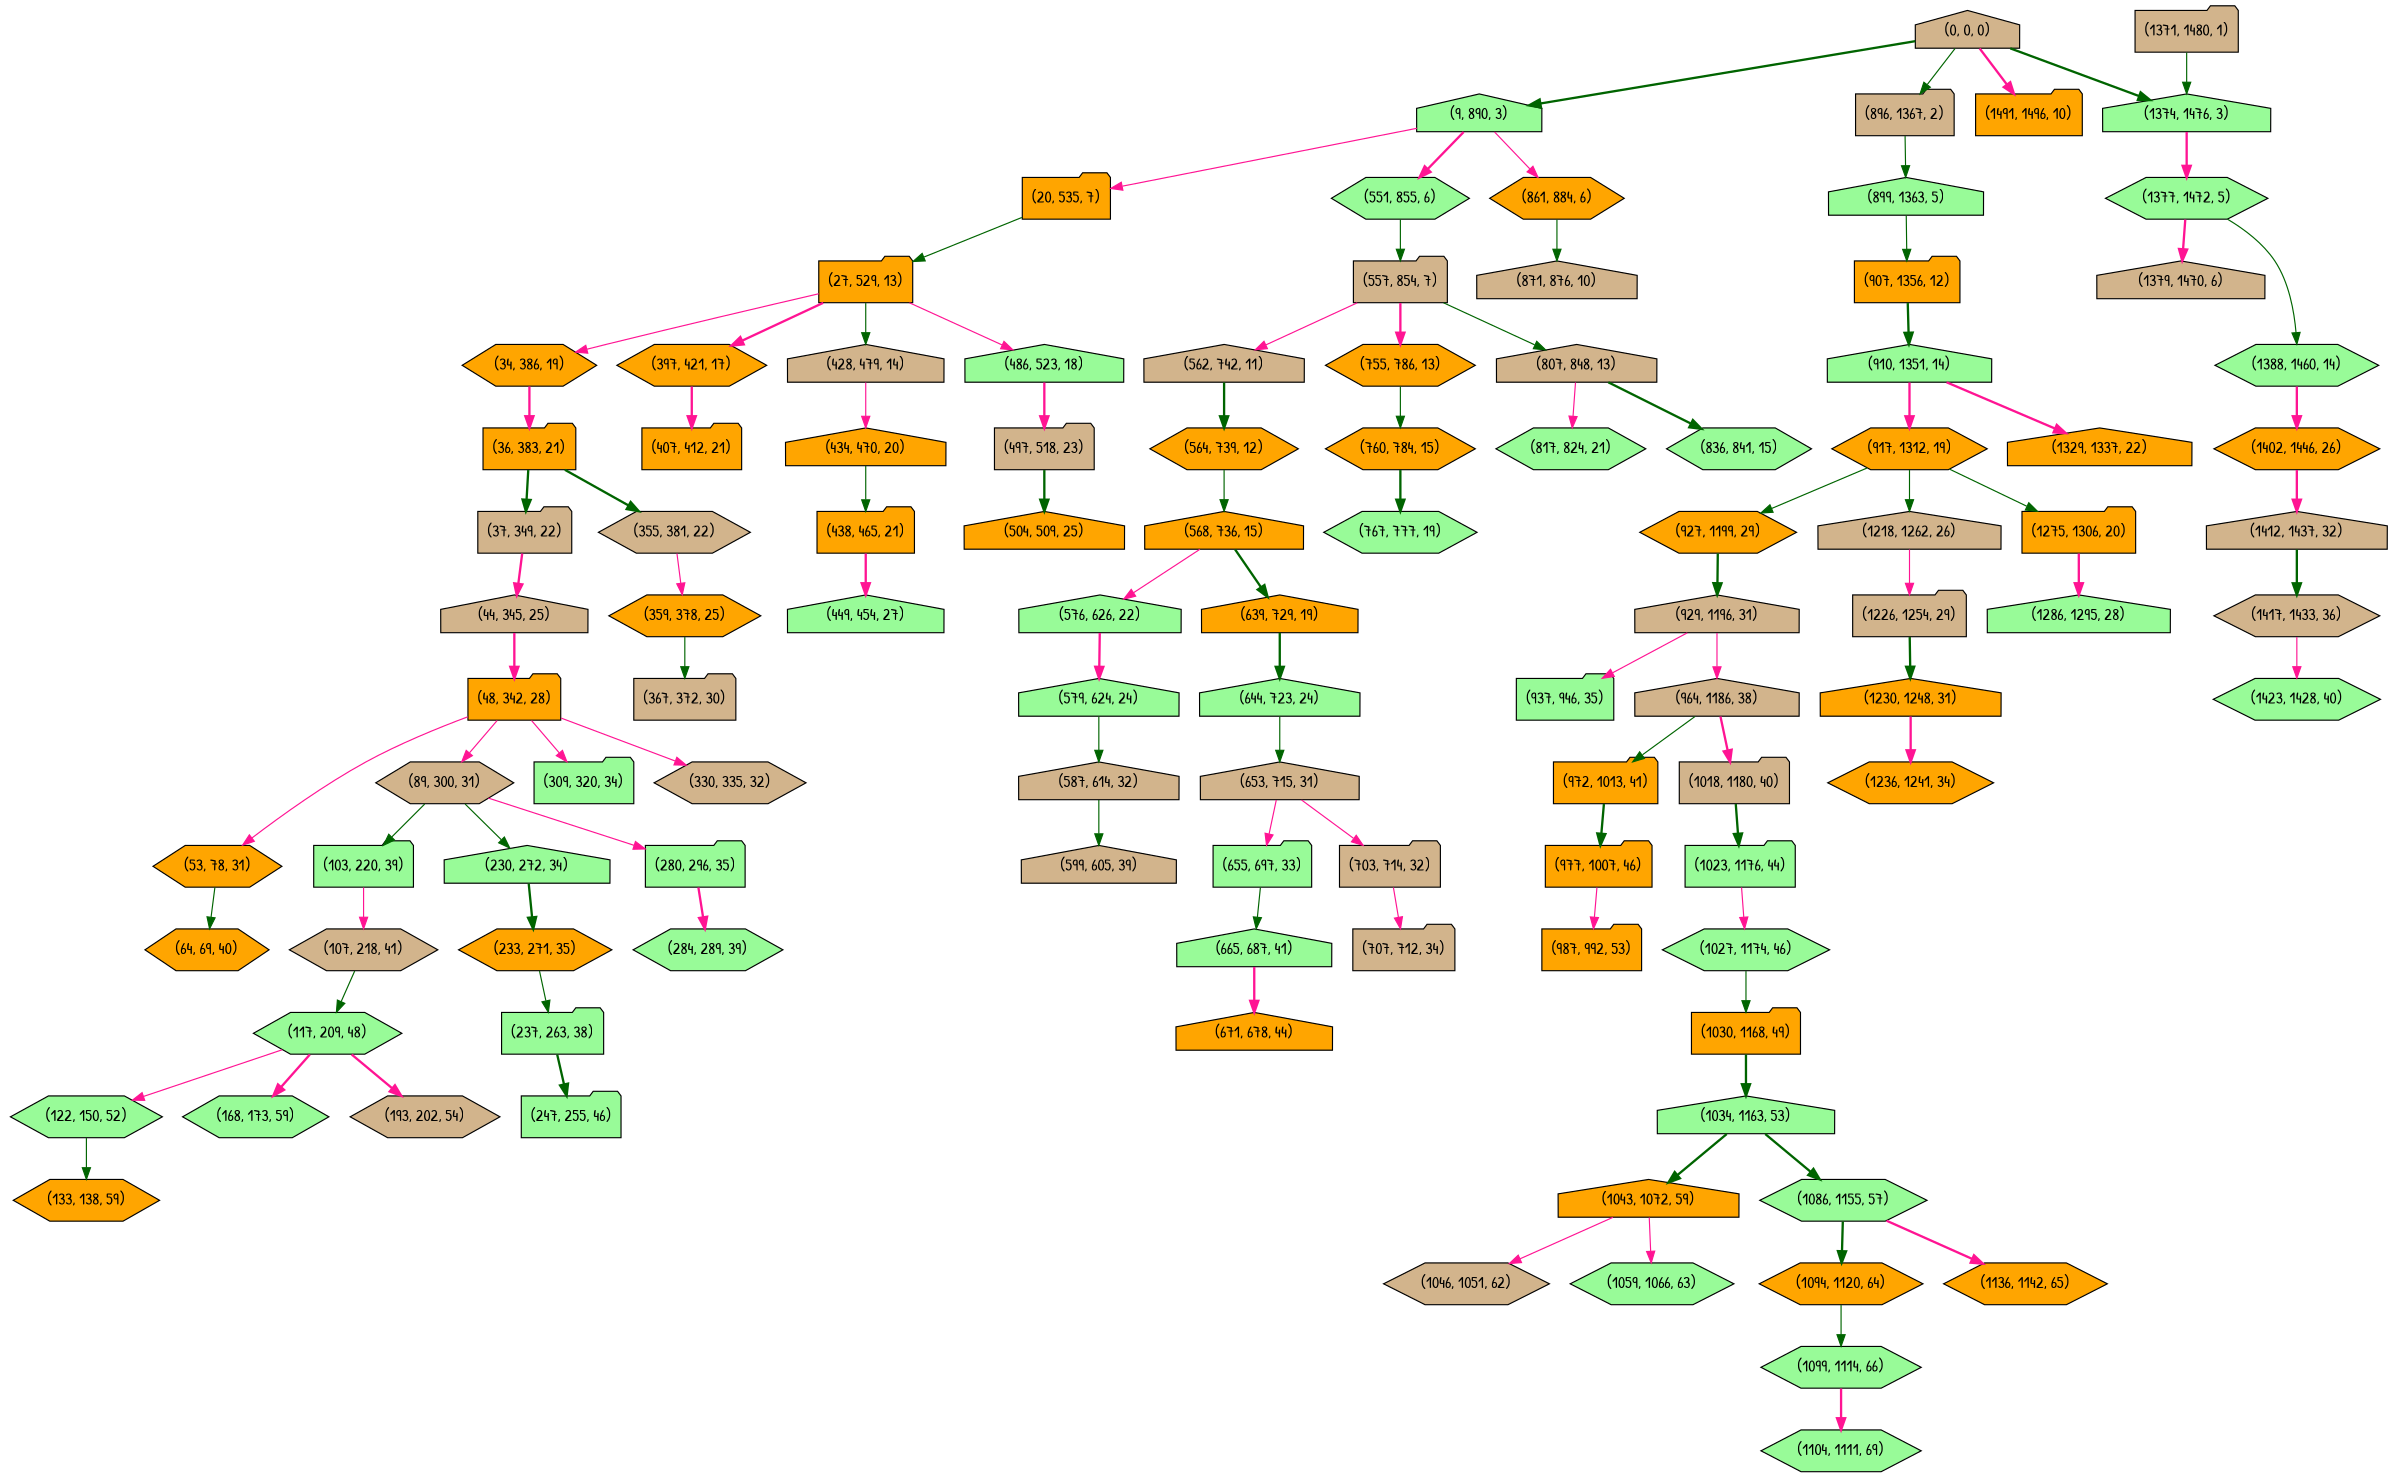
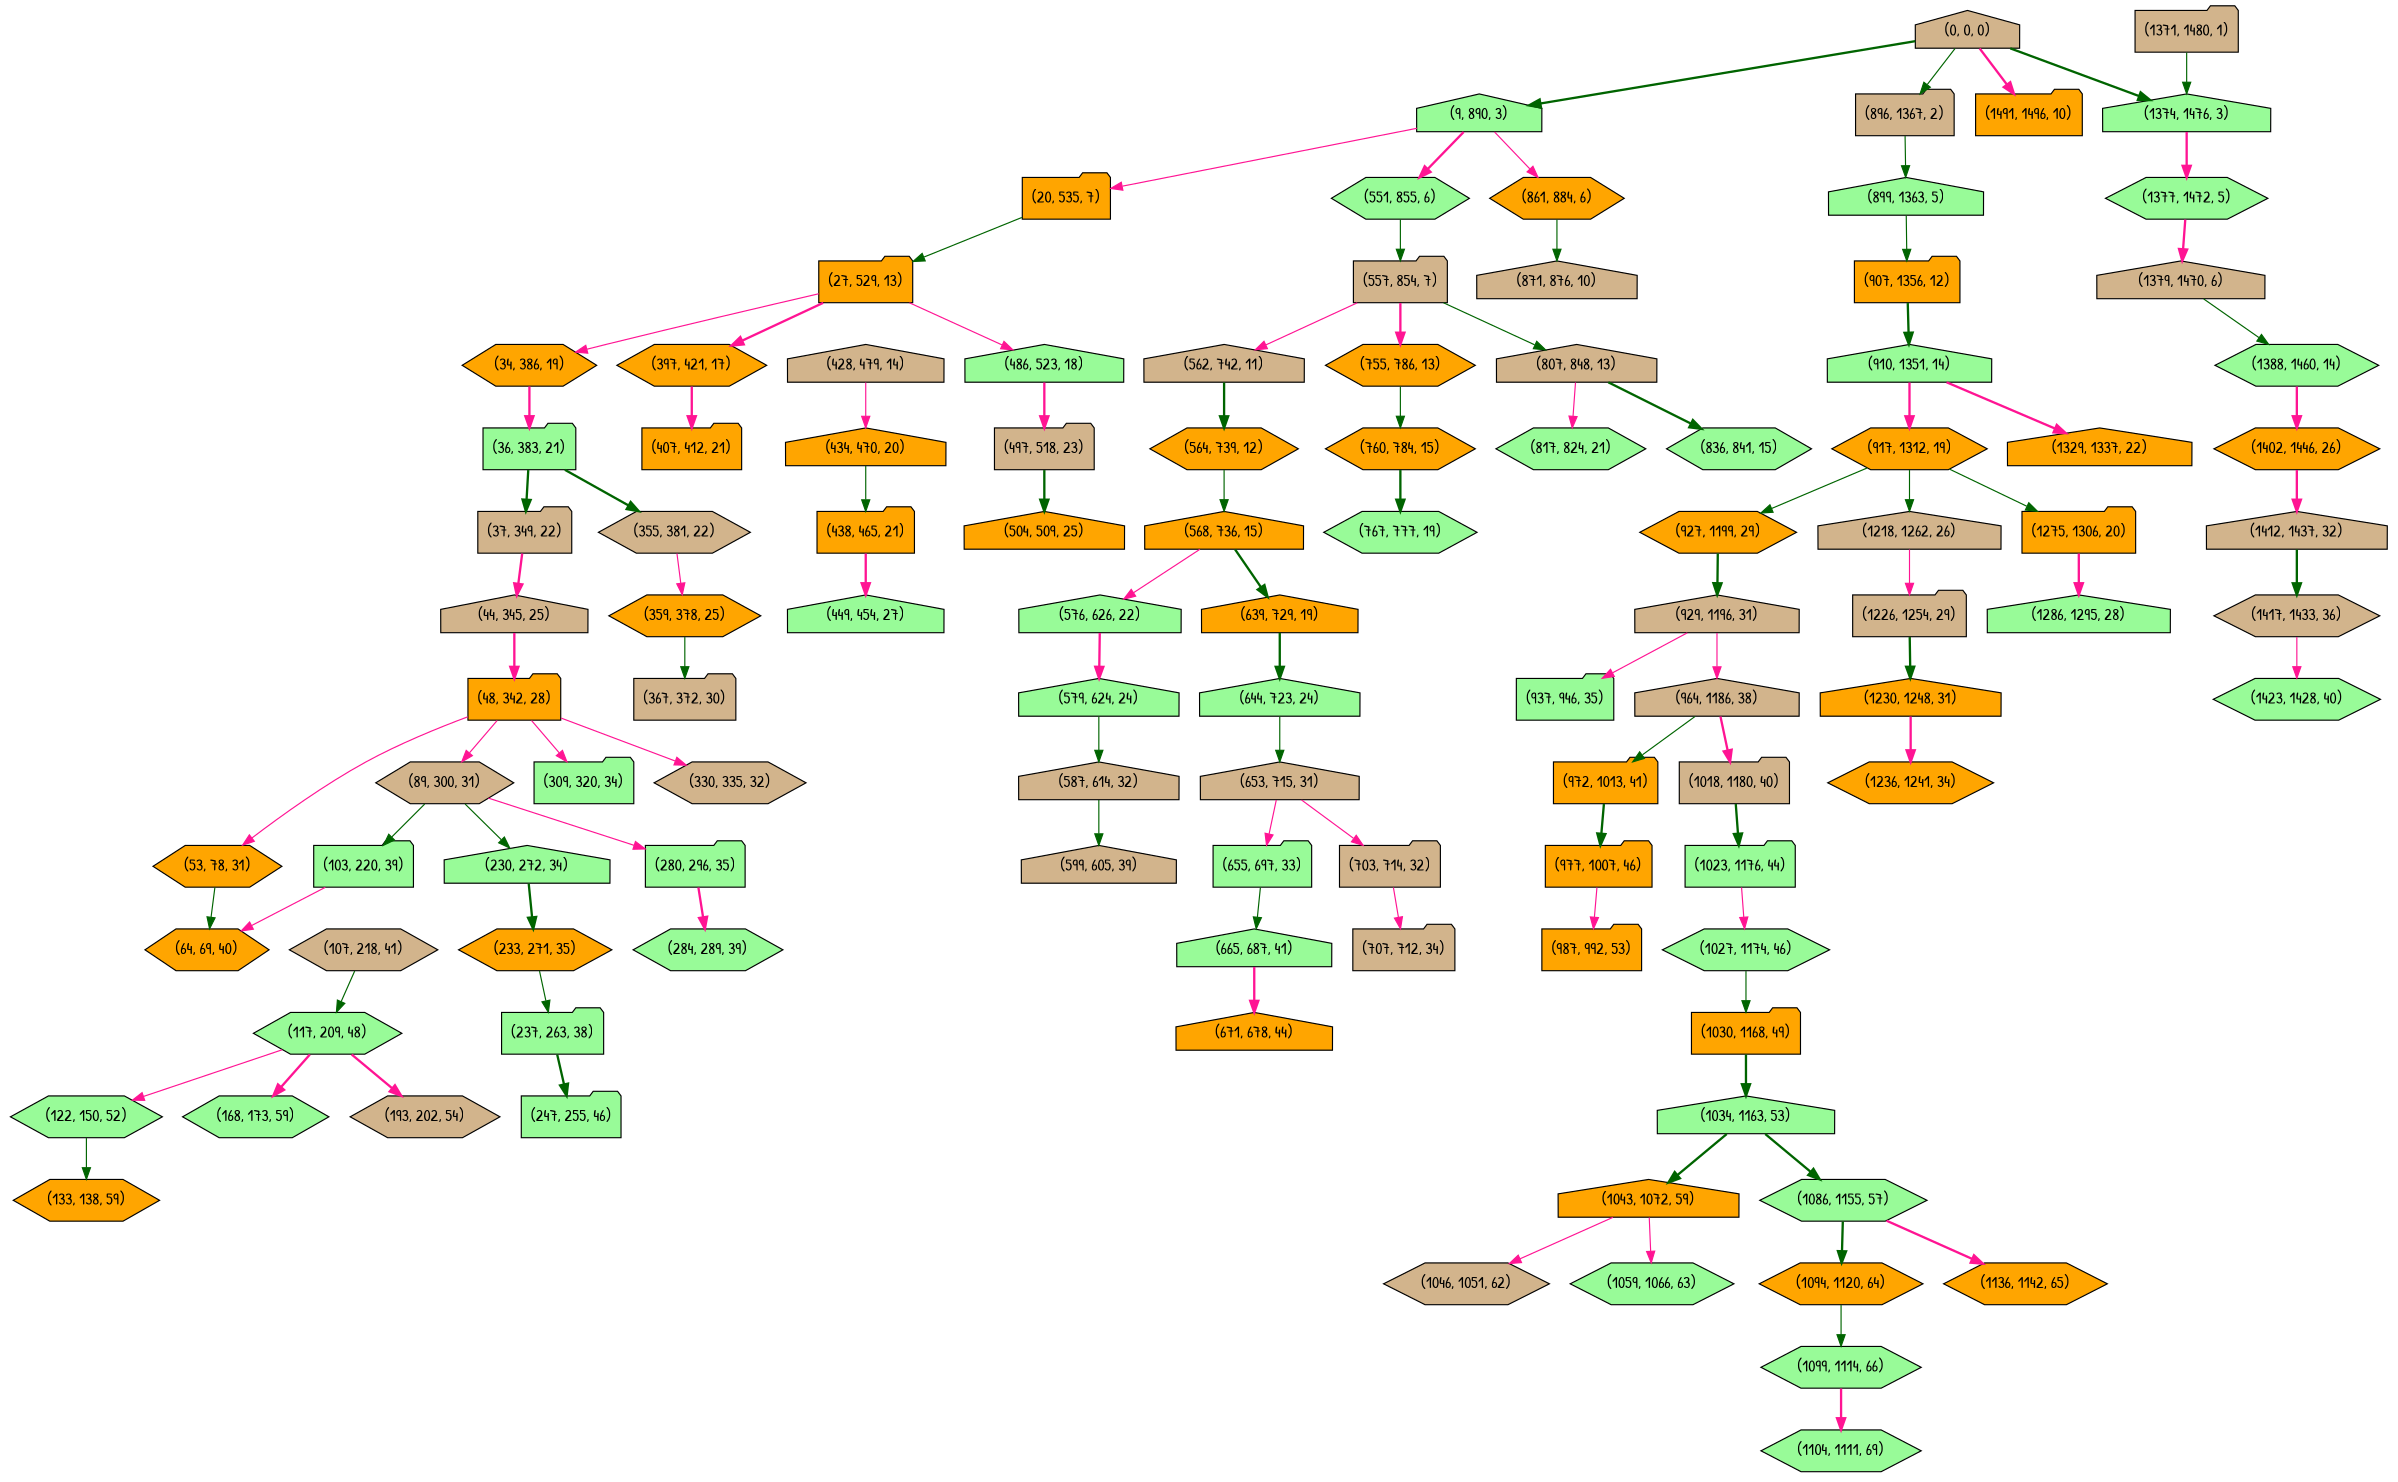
(2278, 266) -> (2231, 318)
(866, 318) -> none
(529, 449) -> (529, 449)
(364, 902) -> (288, 906)
